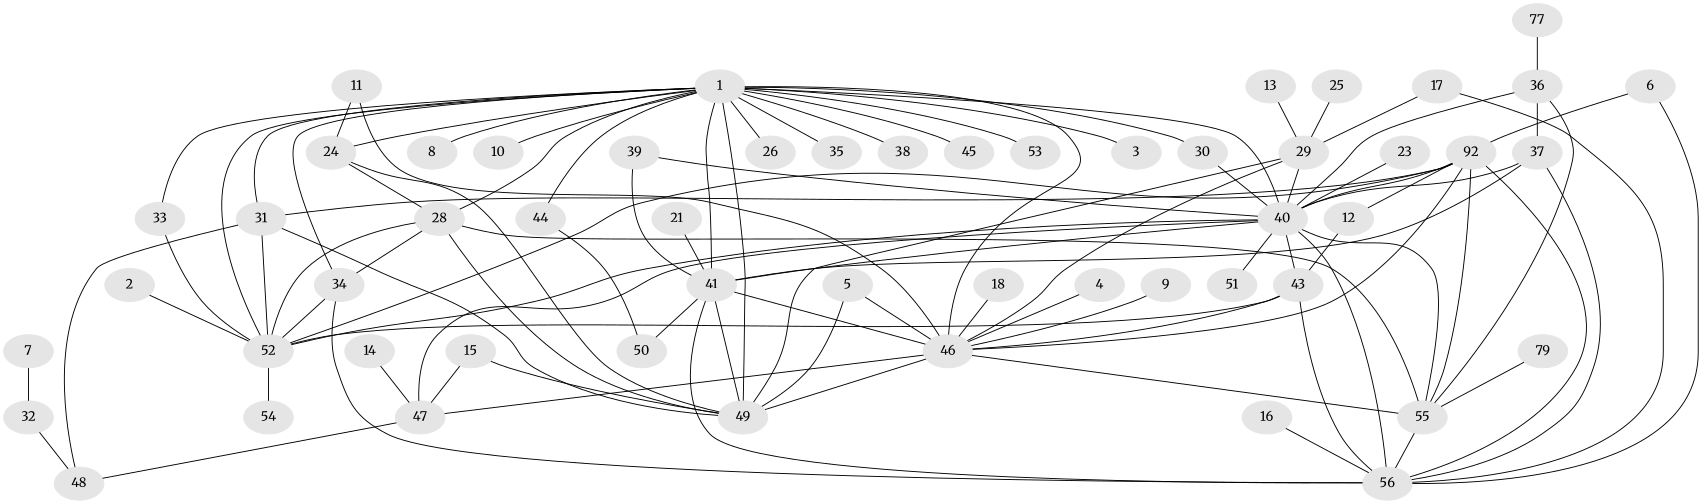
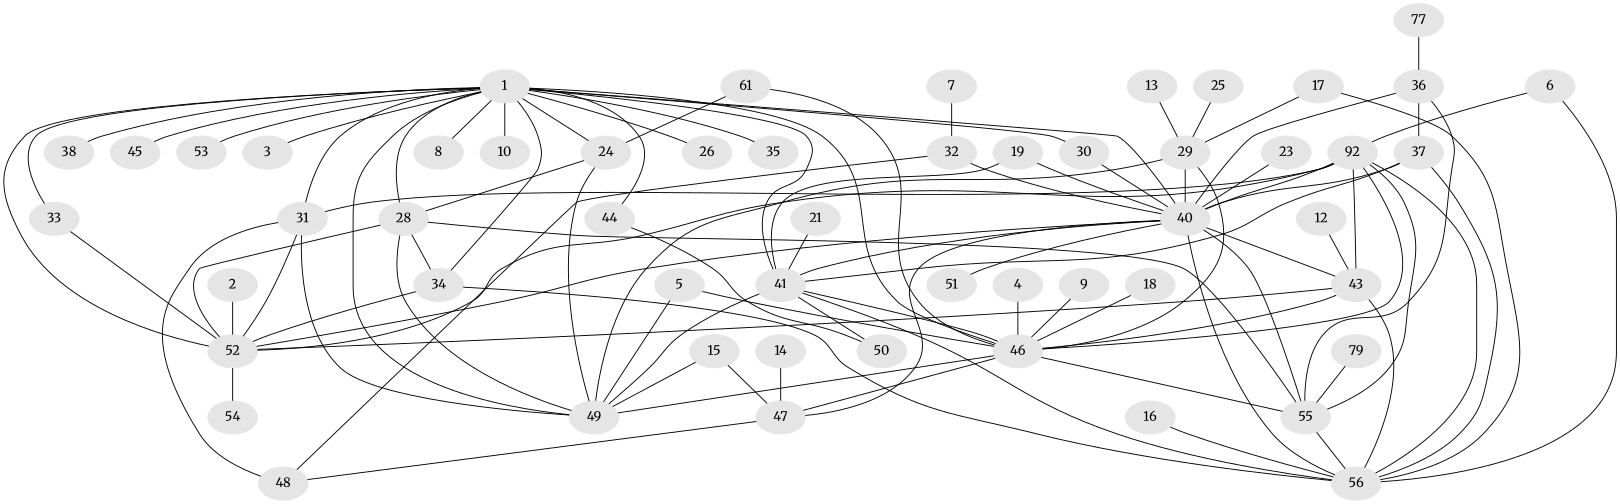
(357, 86) -> (746, 86)
(634, 153) -> (1018, 153)
none -> (1041, 187)
(1397, 192) -> (1355, 219)
